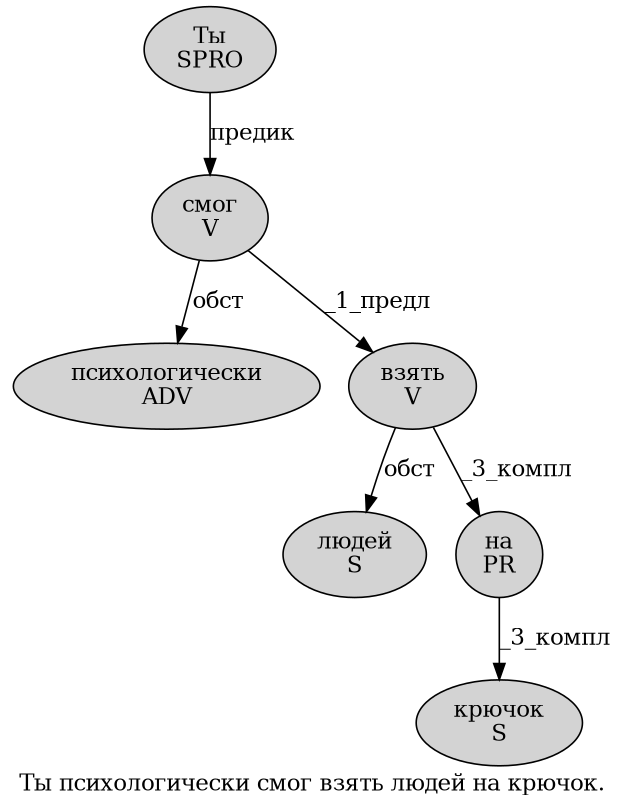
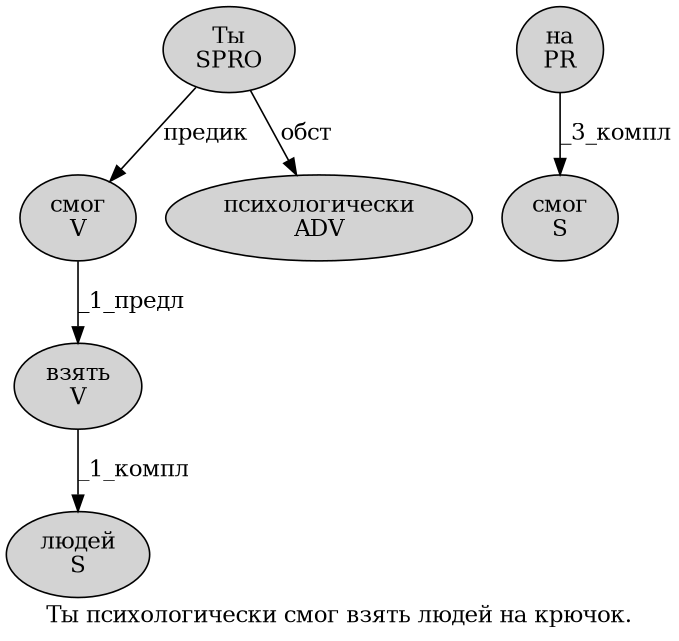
(191, 294) -> (270, 126)
(453, 464) -> none
(409, 470) -> (134, 470)
(499, 723) -> (560, 218)
